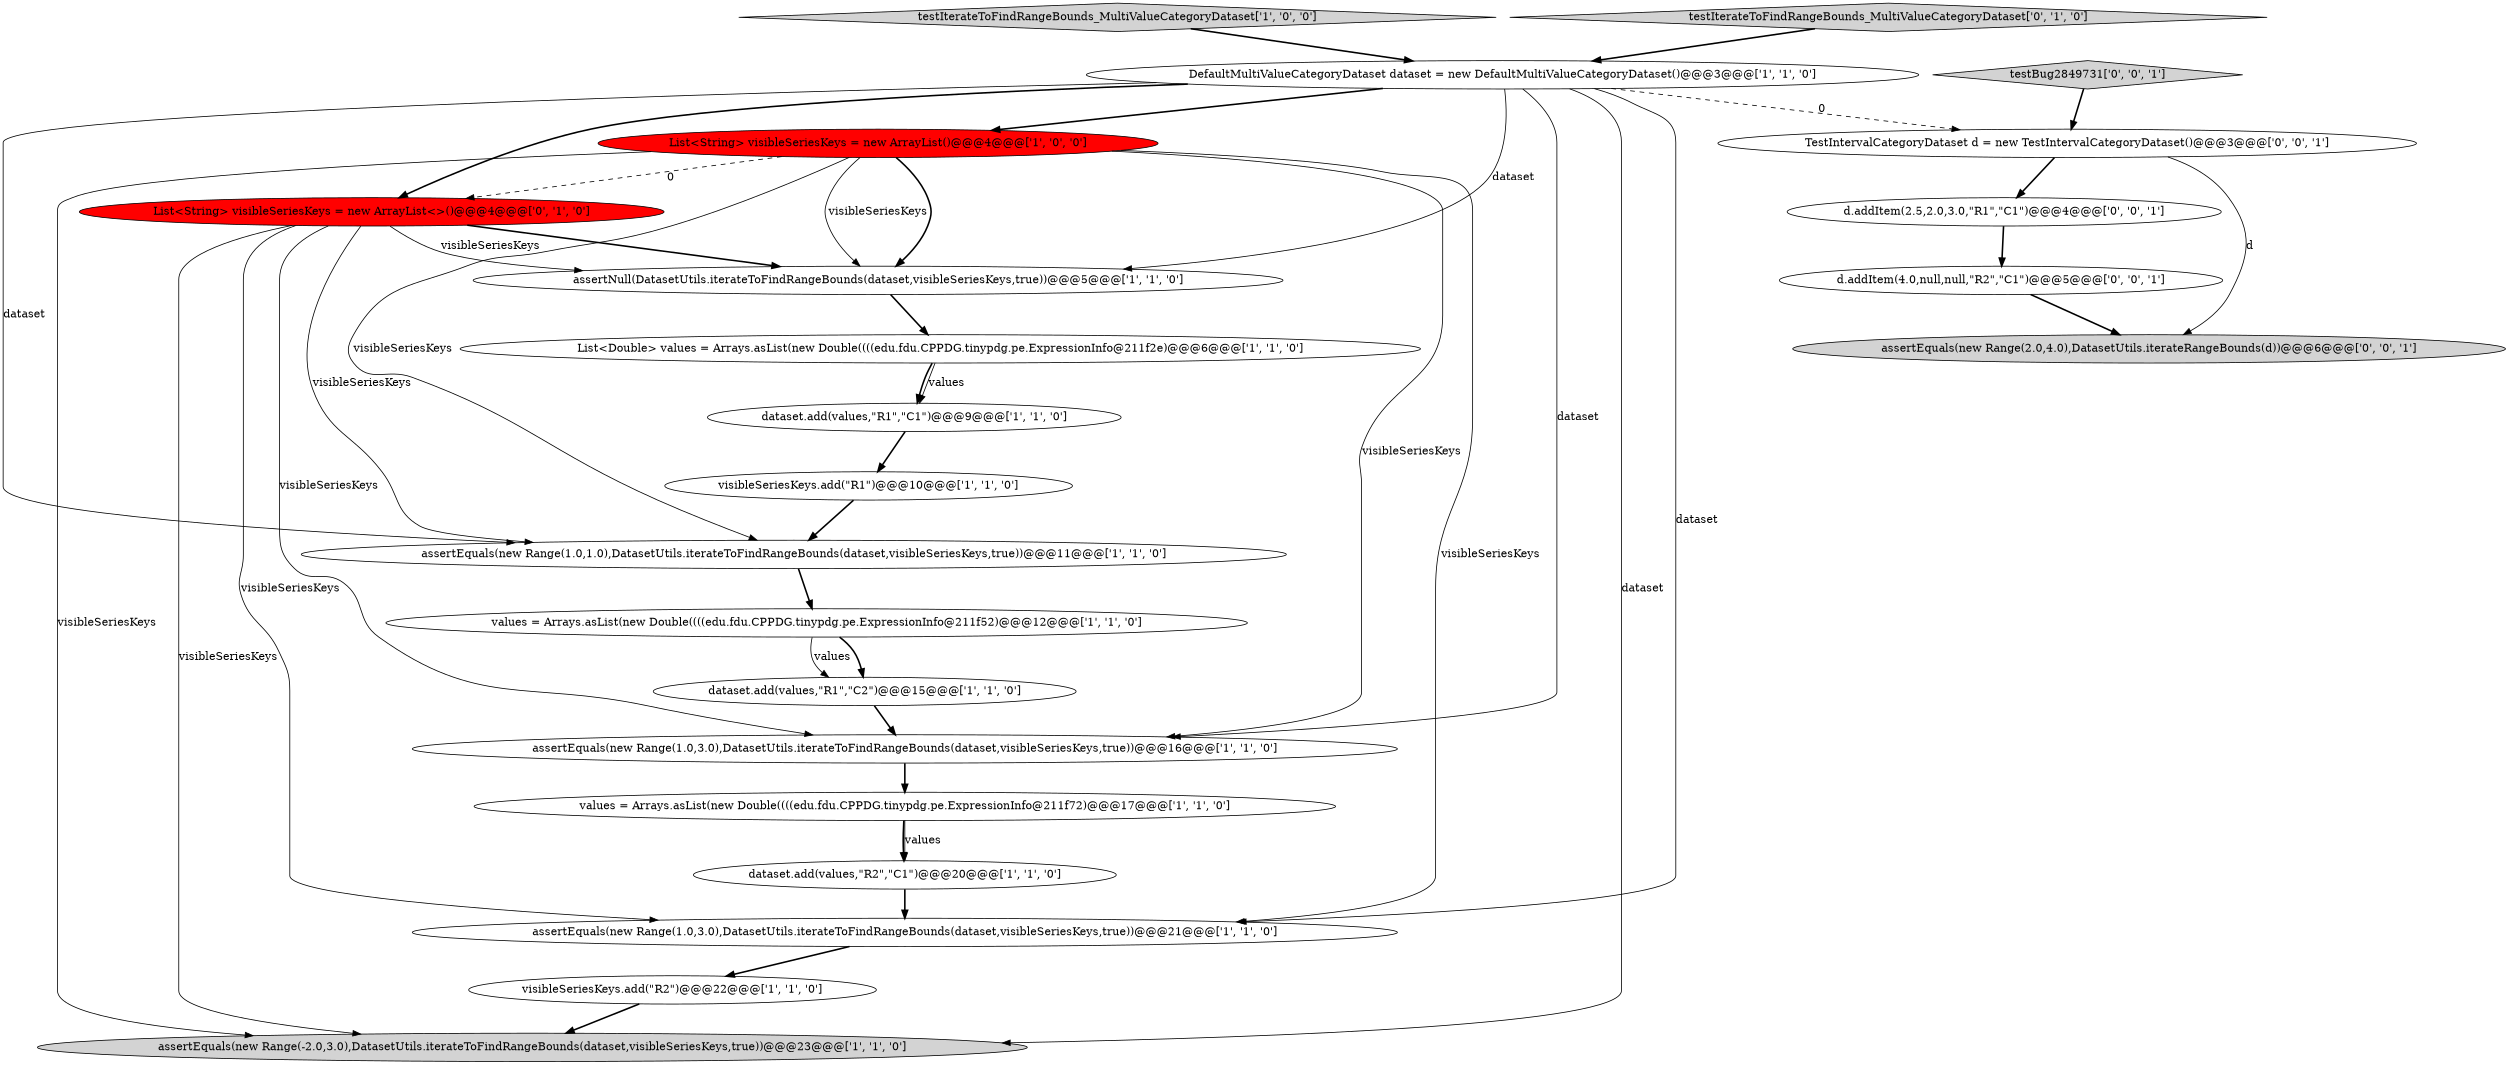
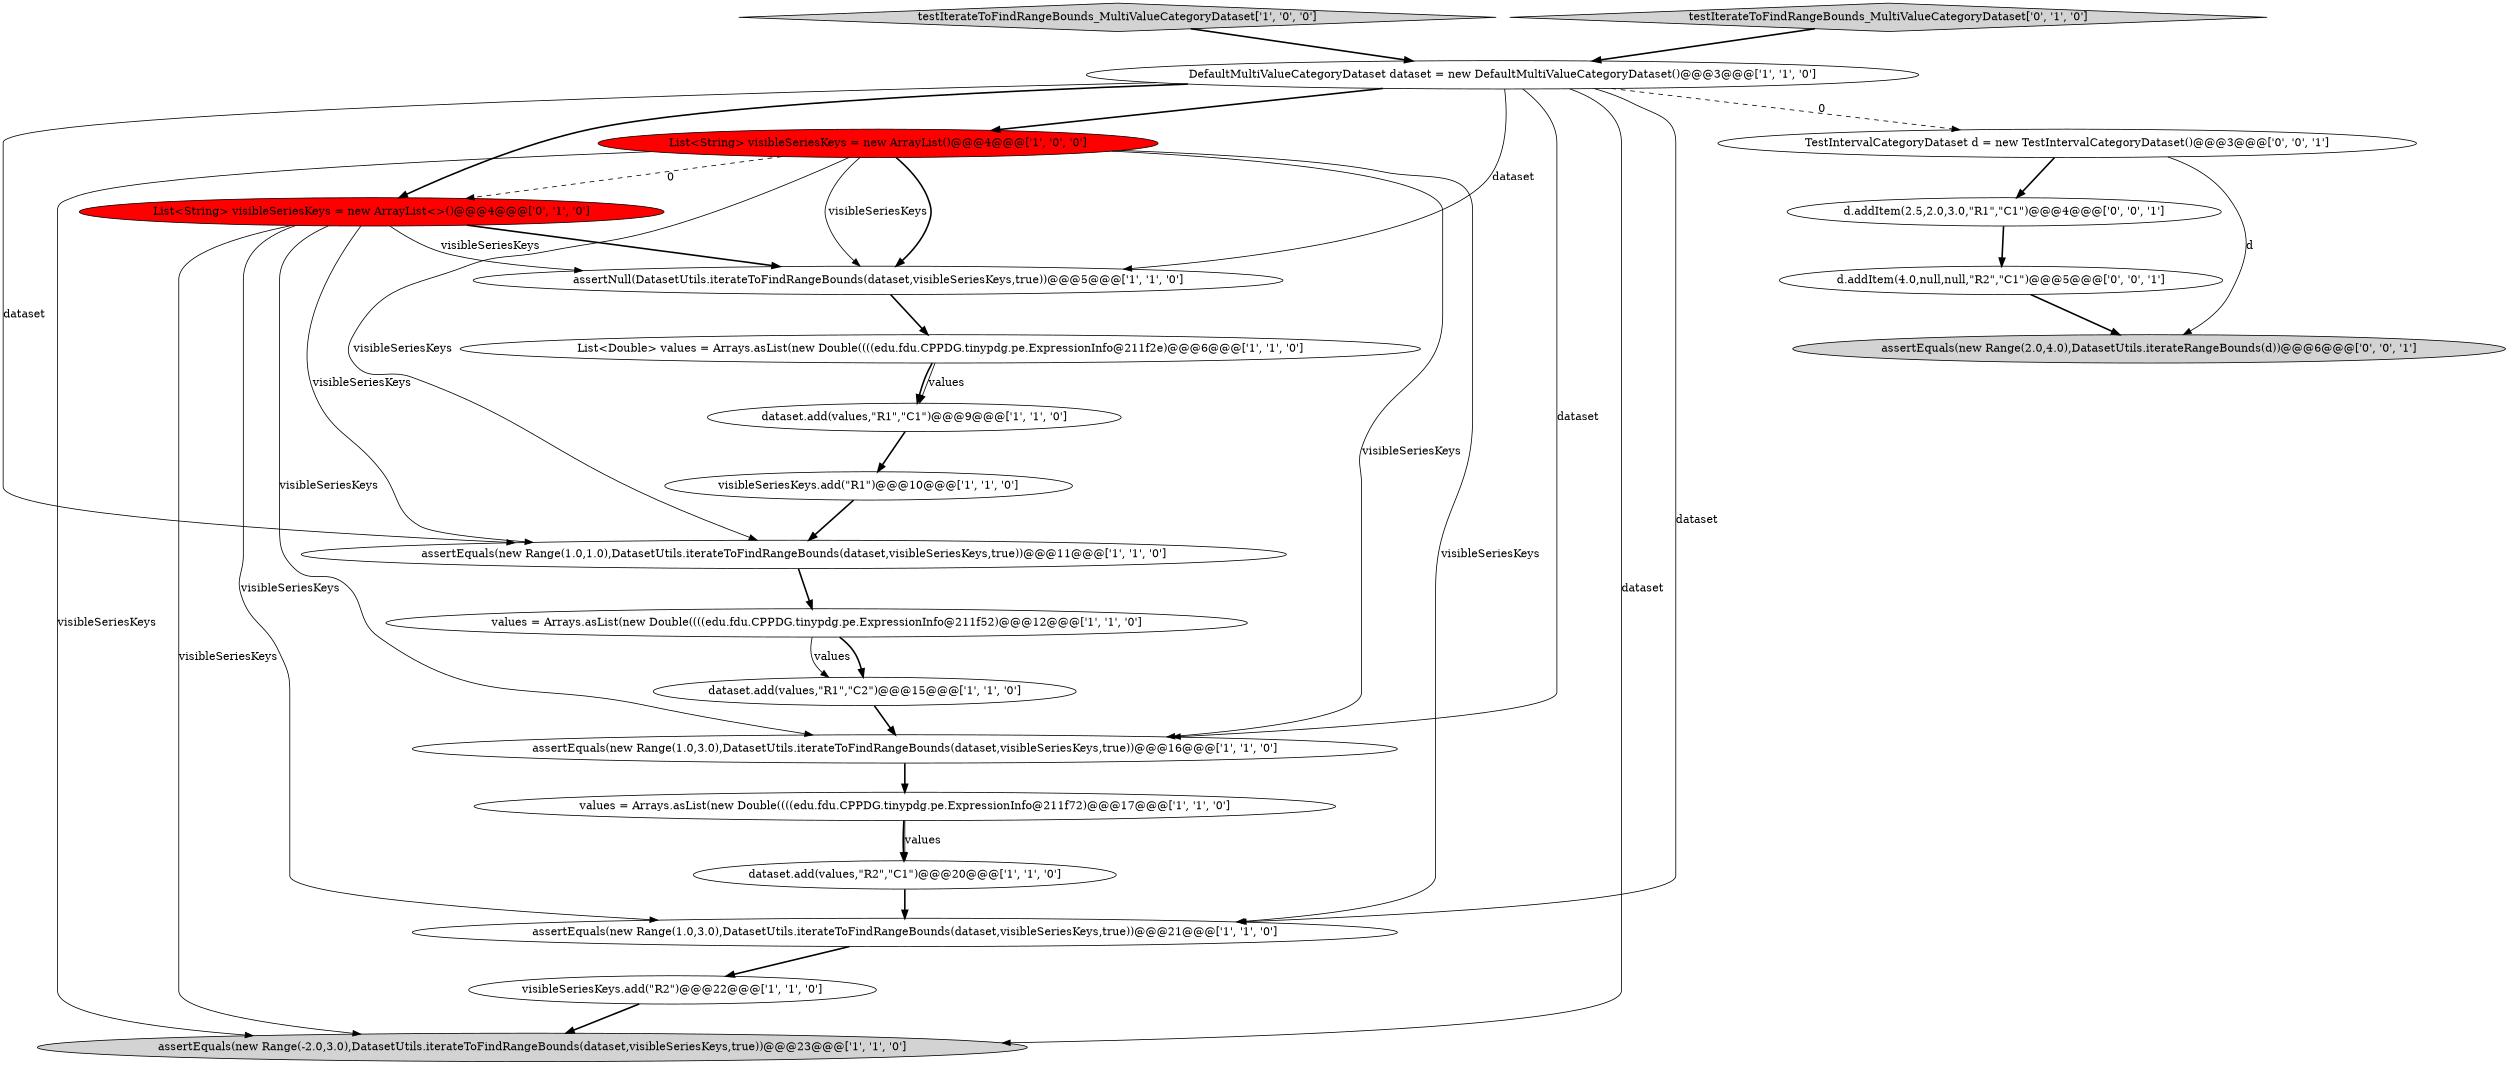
(2088, 75) -> none
